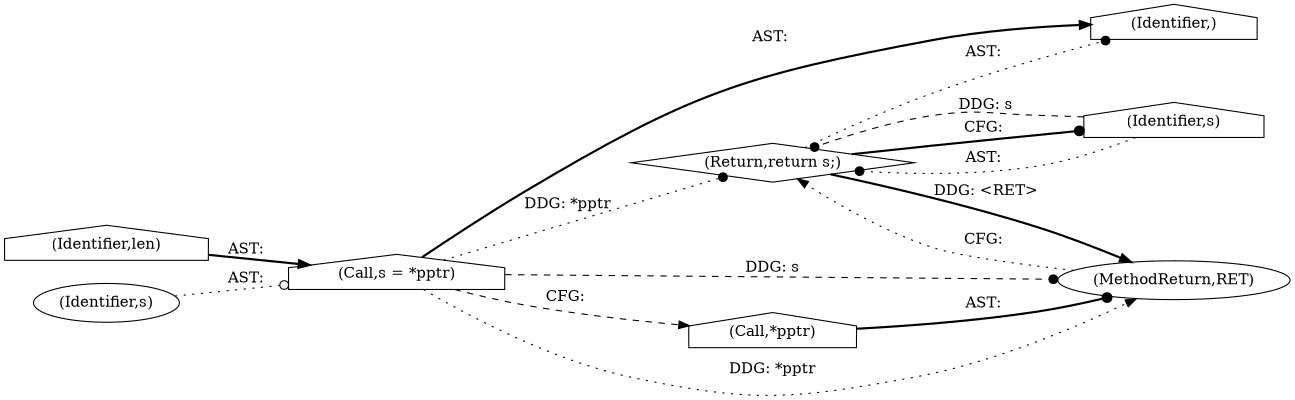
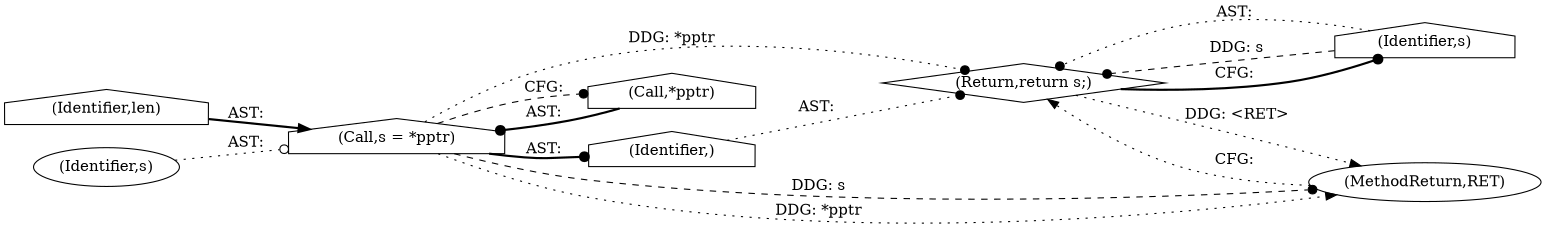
(950, 87) -> (841, 118)
(732, 88) -> (534, 158)
(978, 210) -> (1213, 129)
(566, 312) -> (507, 104)
(980, 319) -> (563, 122)
